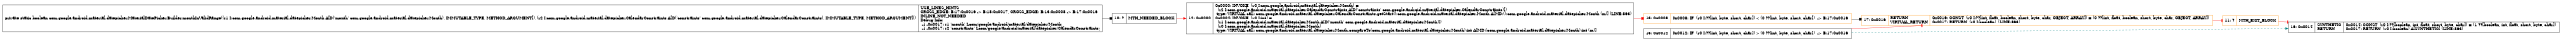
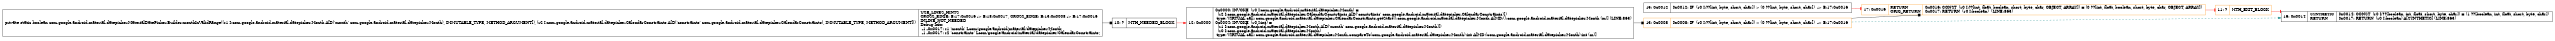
(1637, 18) -> (1637, 23)
(1909, 22) -> (1905, 12)
(2069, 31) -> (2065, 20)
